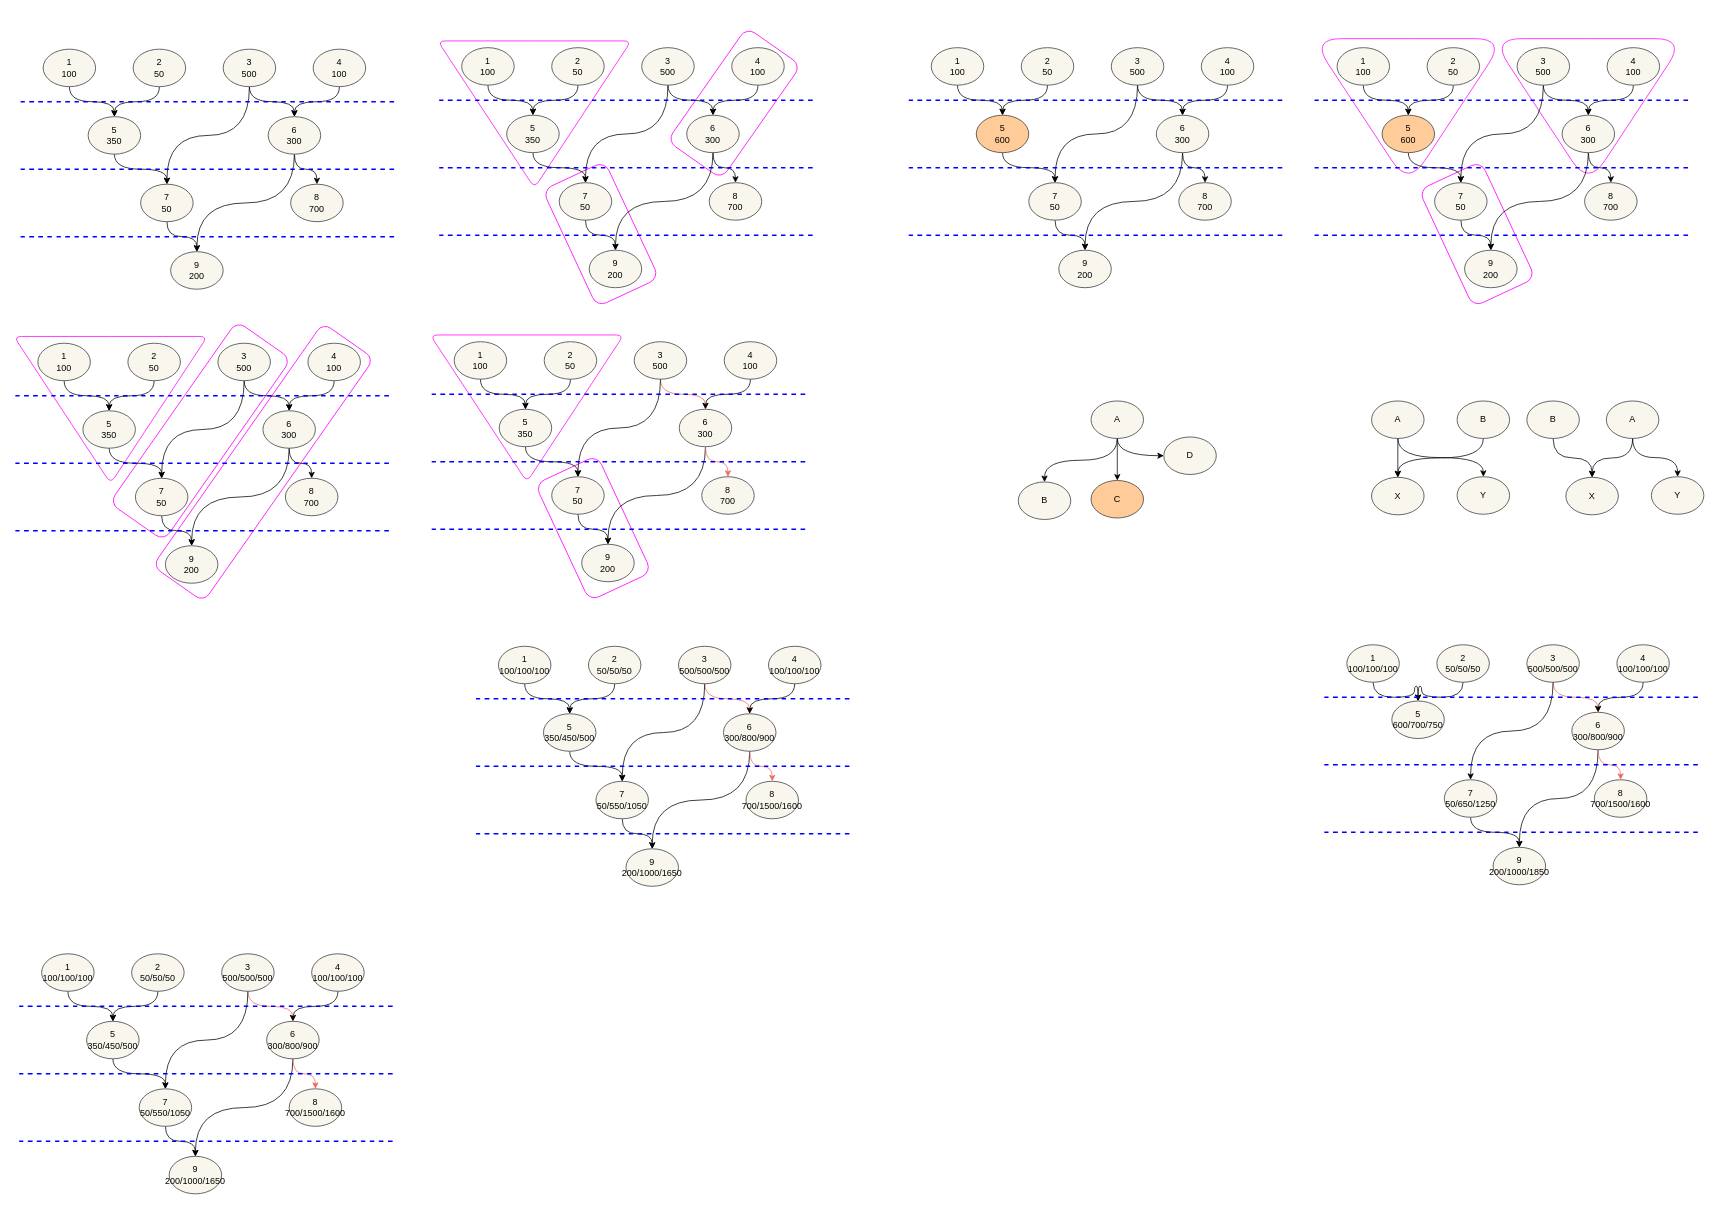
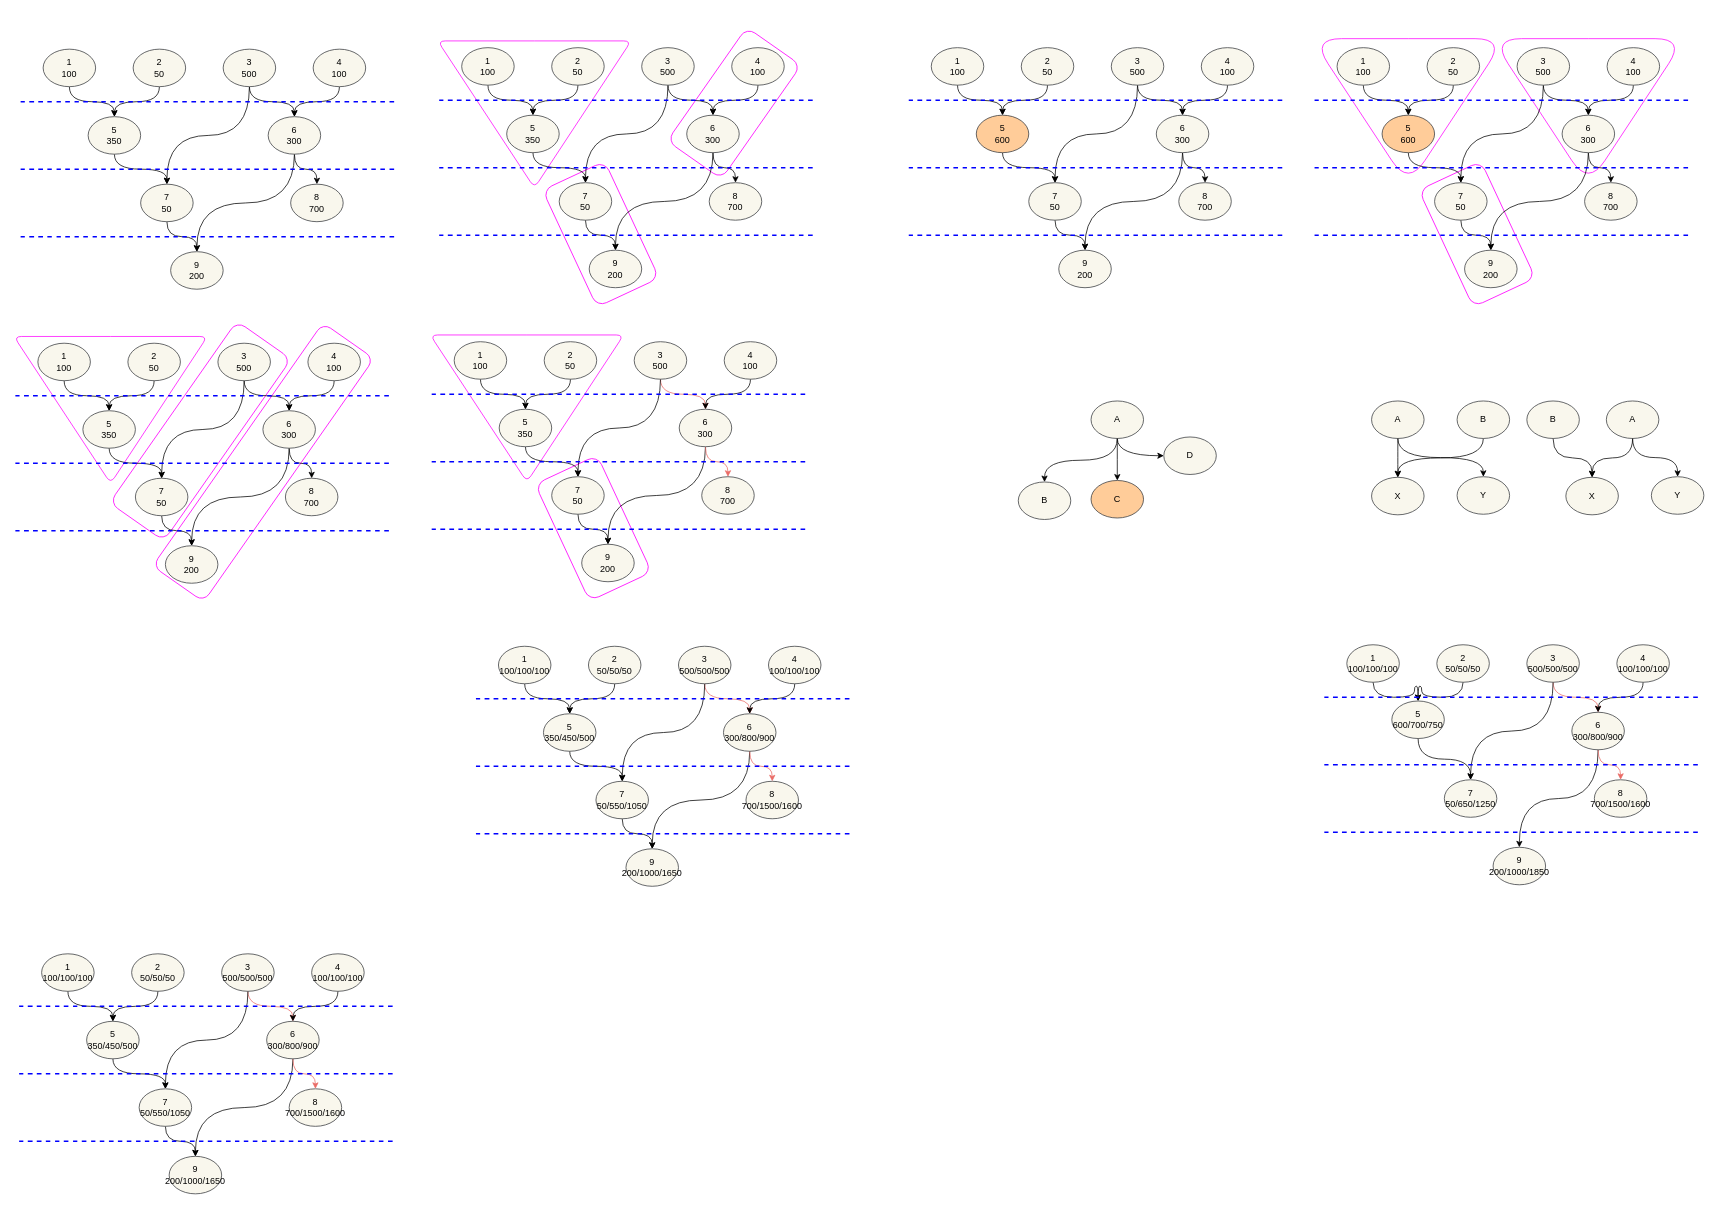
none -> (1437, 758)
(1473, 826) -> none
